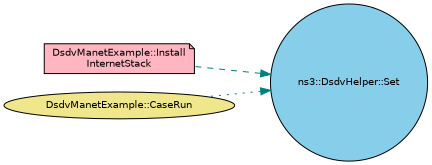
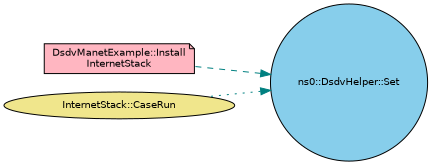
(349, 83) -> (349, 83)
(119, 105) -> (119, 105)
